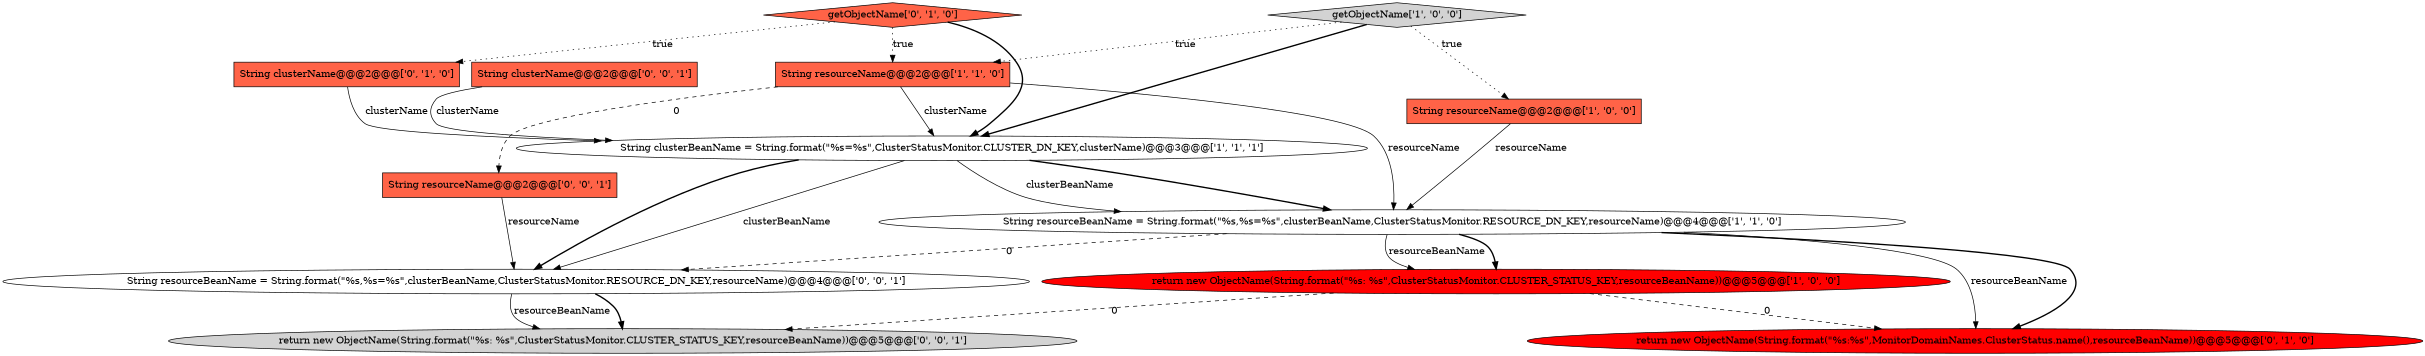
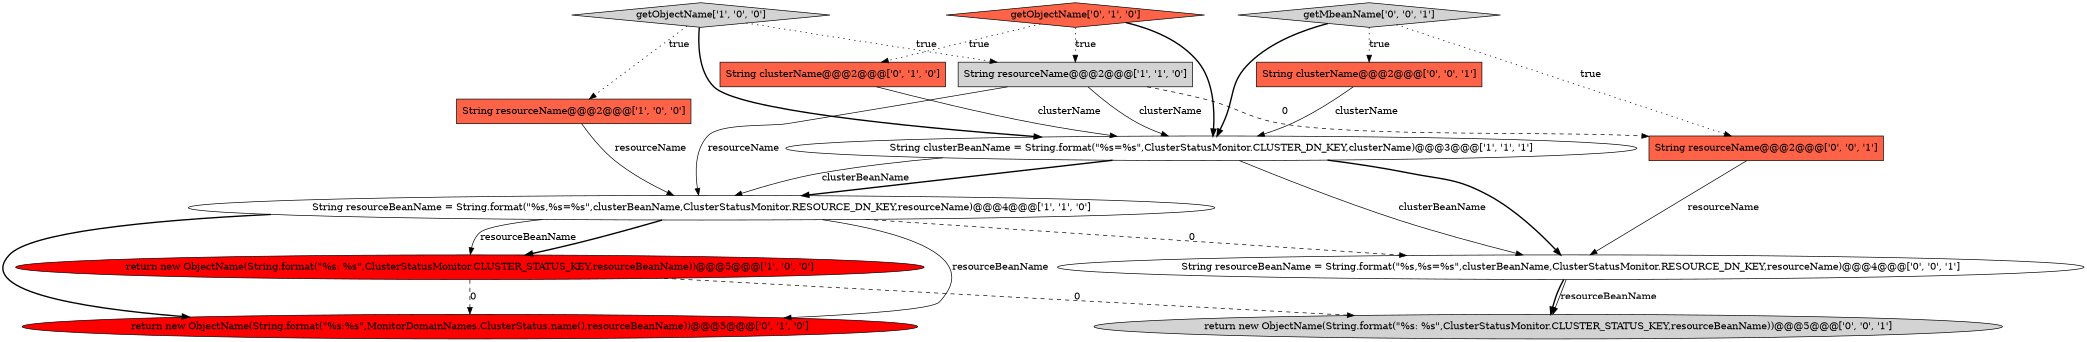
none -> (1369, 15)
(893, 74) -> (1075, 74)
